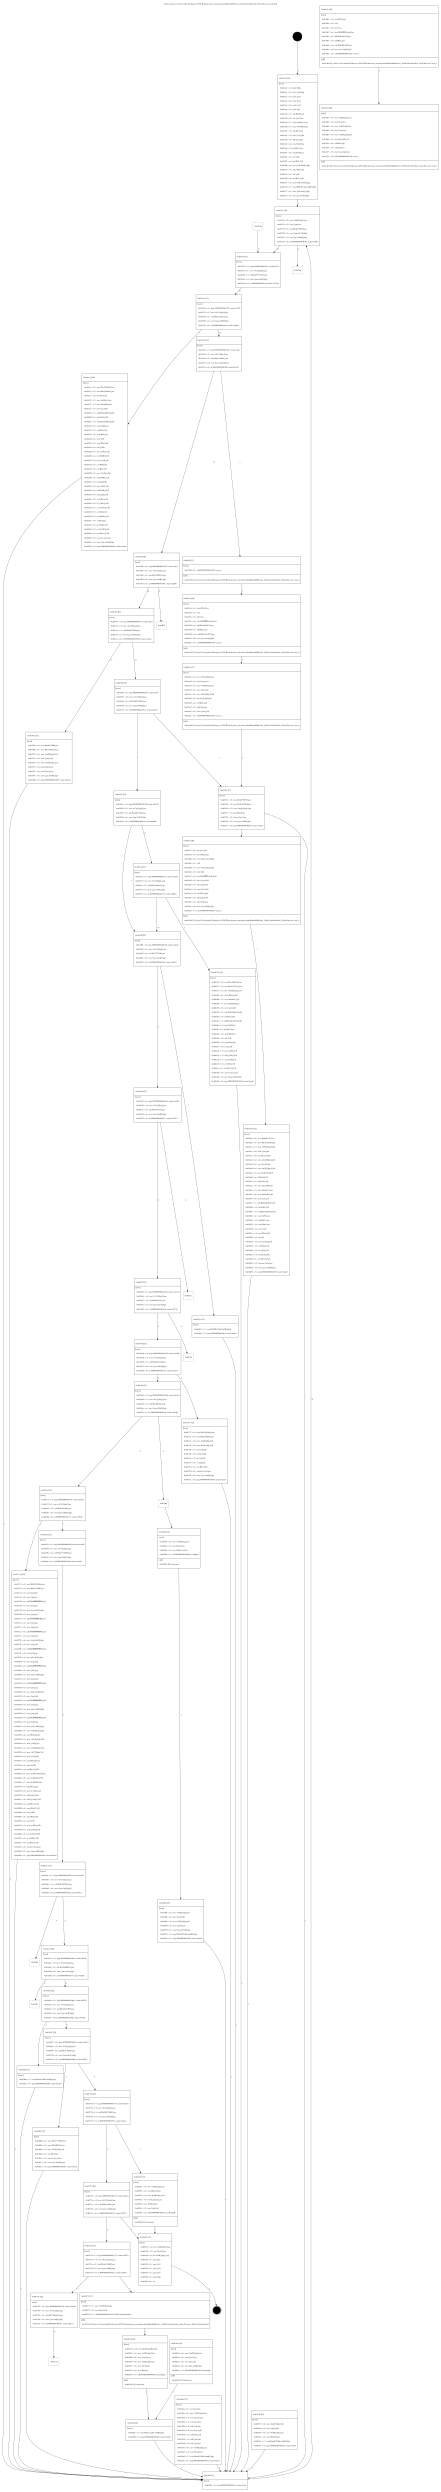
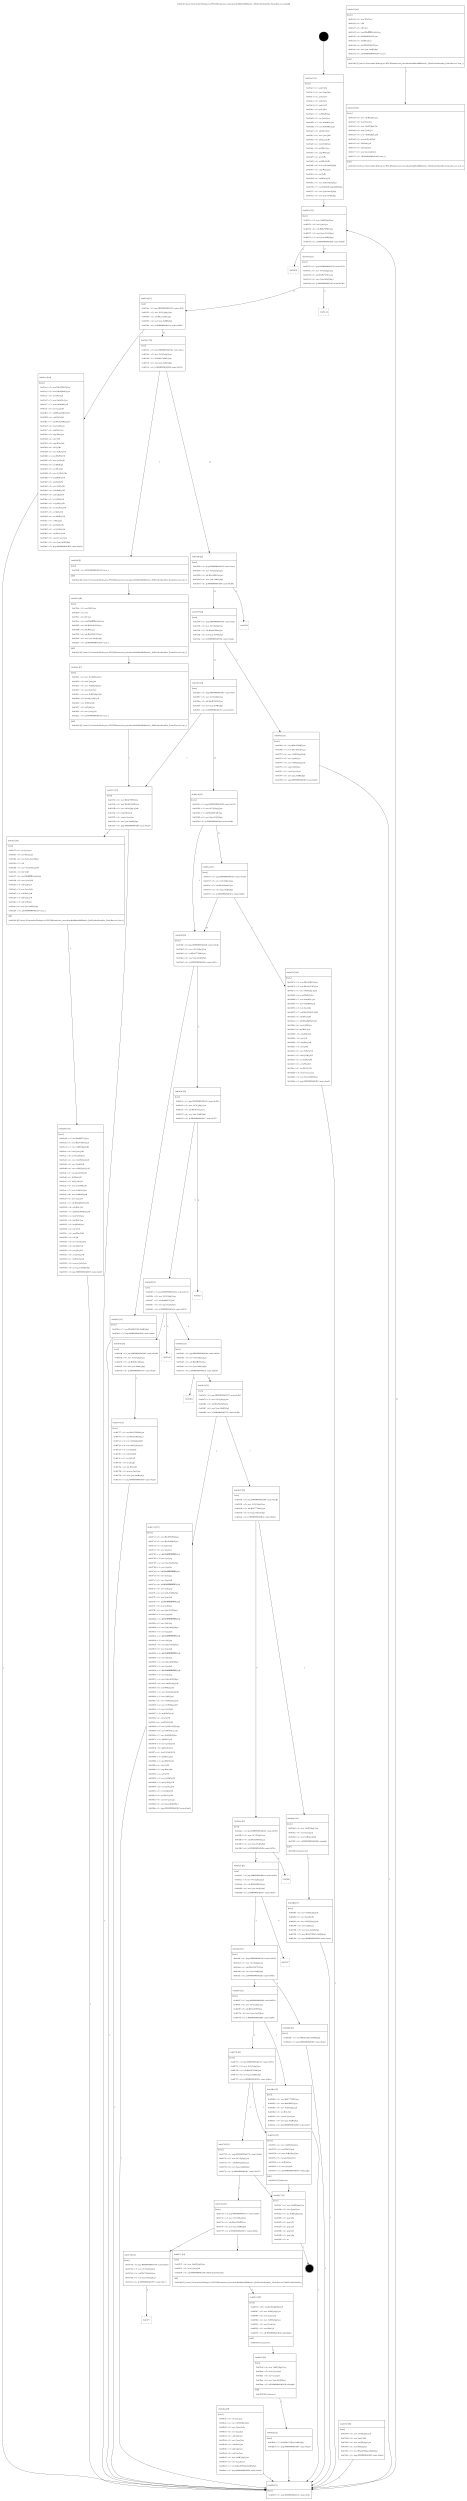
(258, 241) -> (324, 297)
(158, 1377) -> (182, 1326)
(168, 1517) -> (281, 1667)
(147, 2403) -> (273, 2349)
